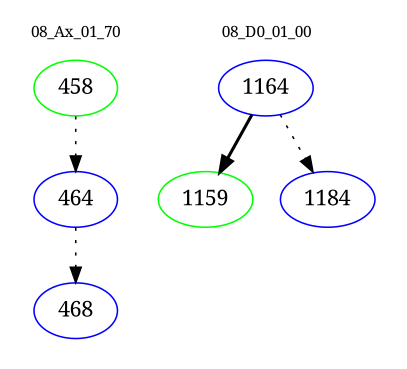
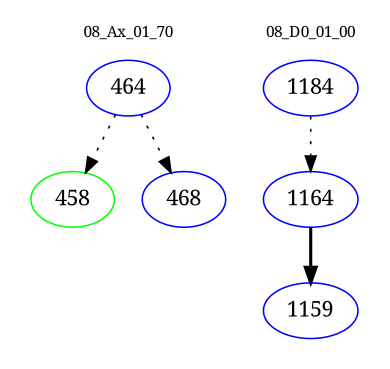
(76, 136) -> (104, 137)
(293, 137) -> (311, 136)
(206, 199) -> (311, 311)
